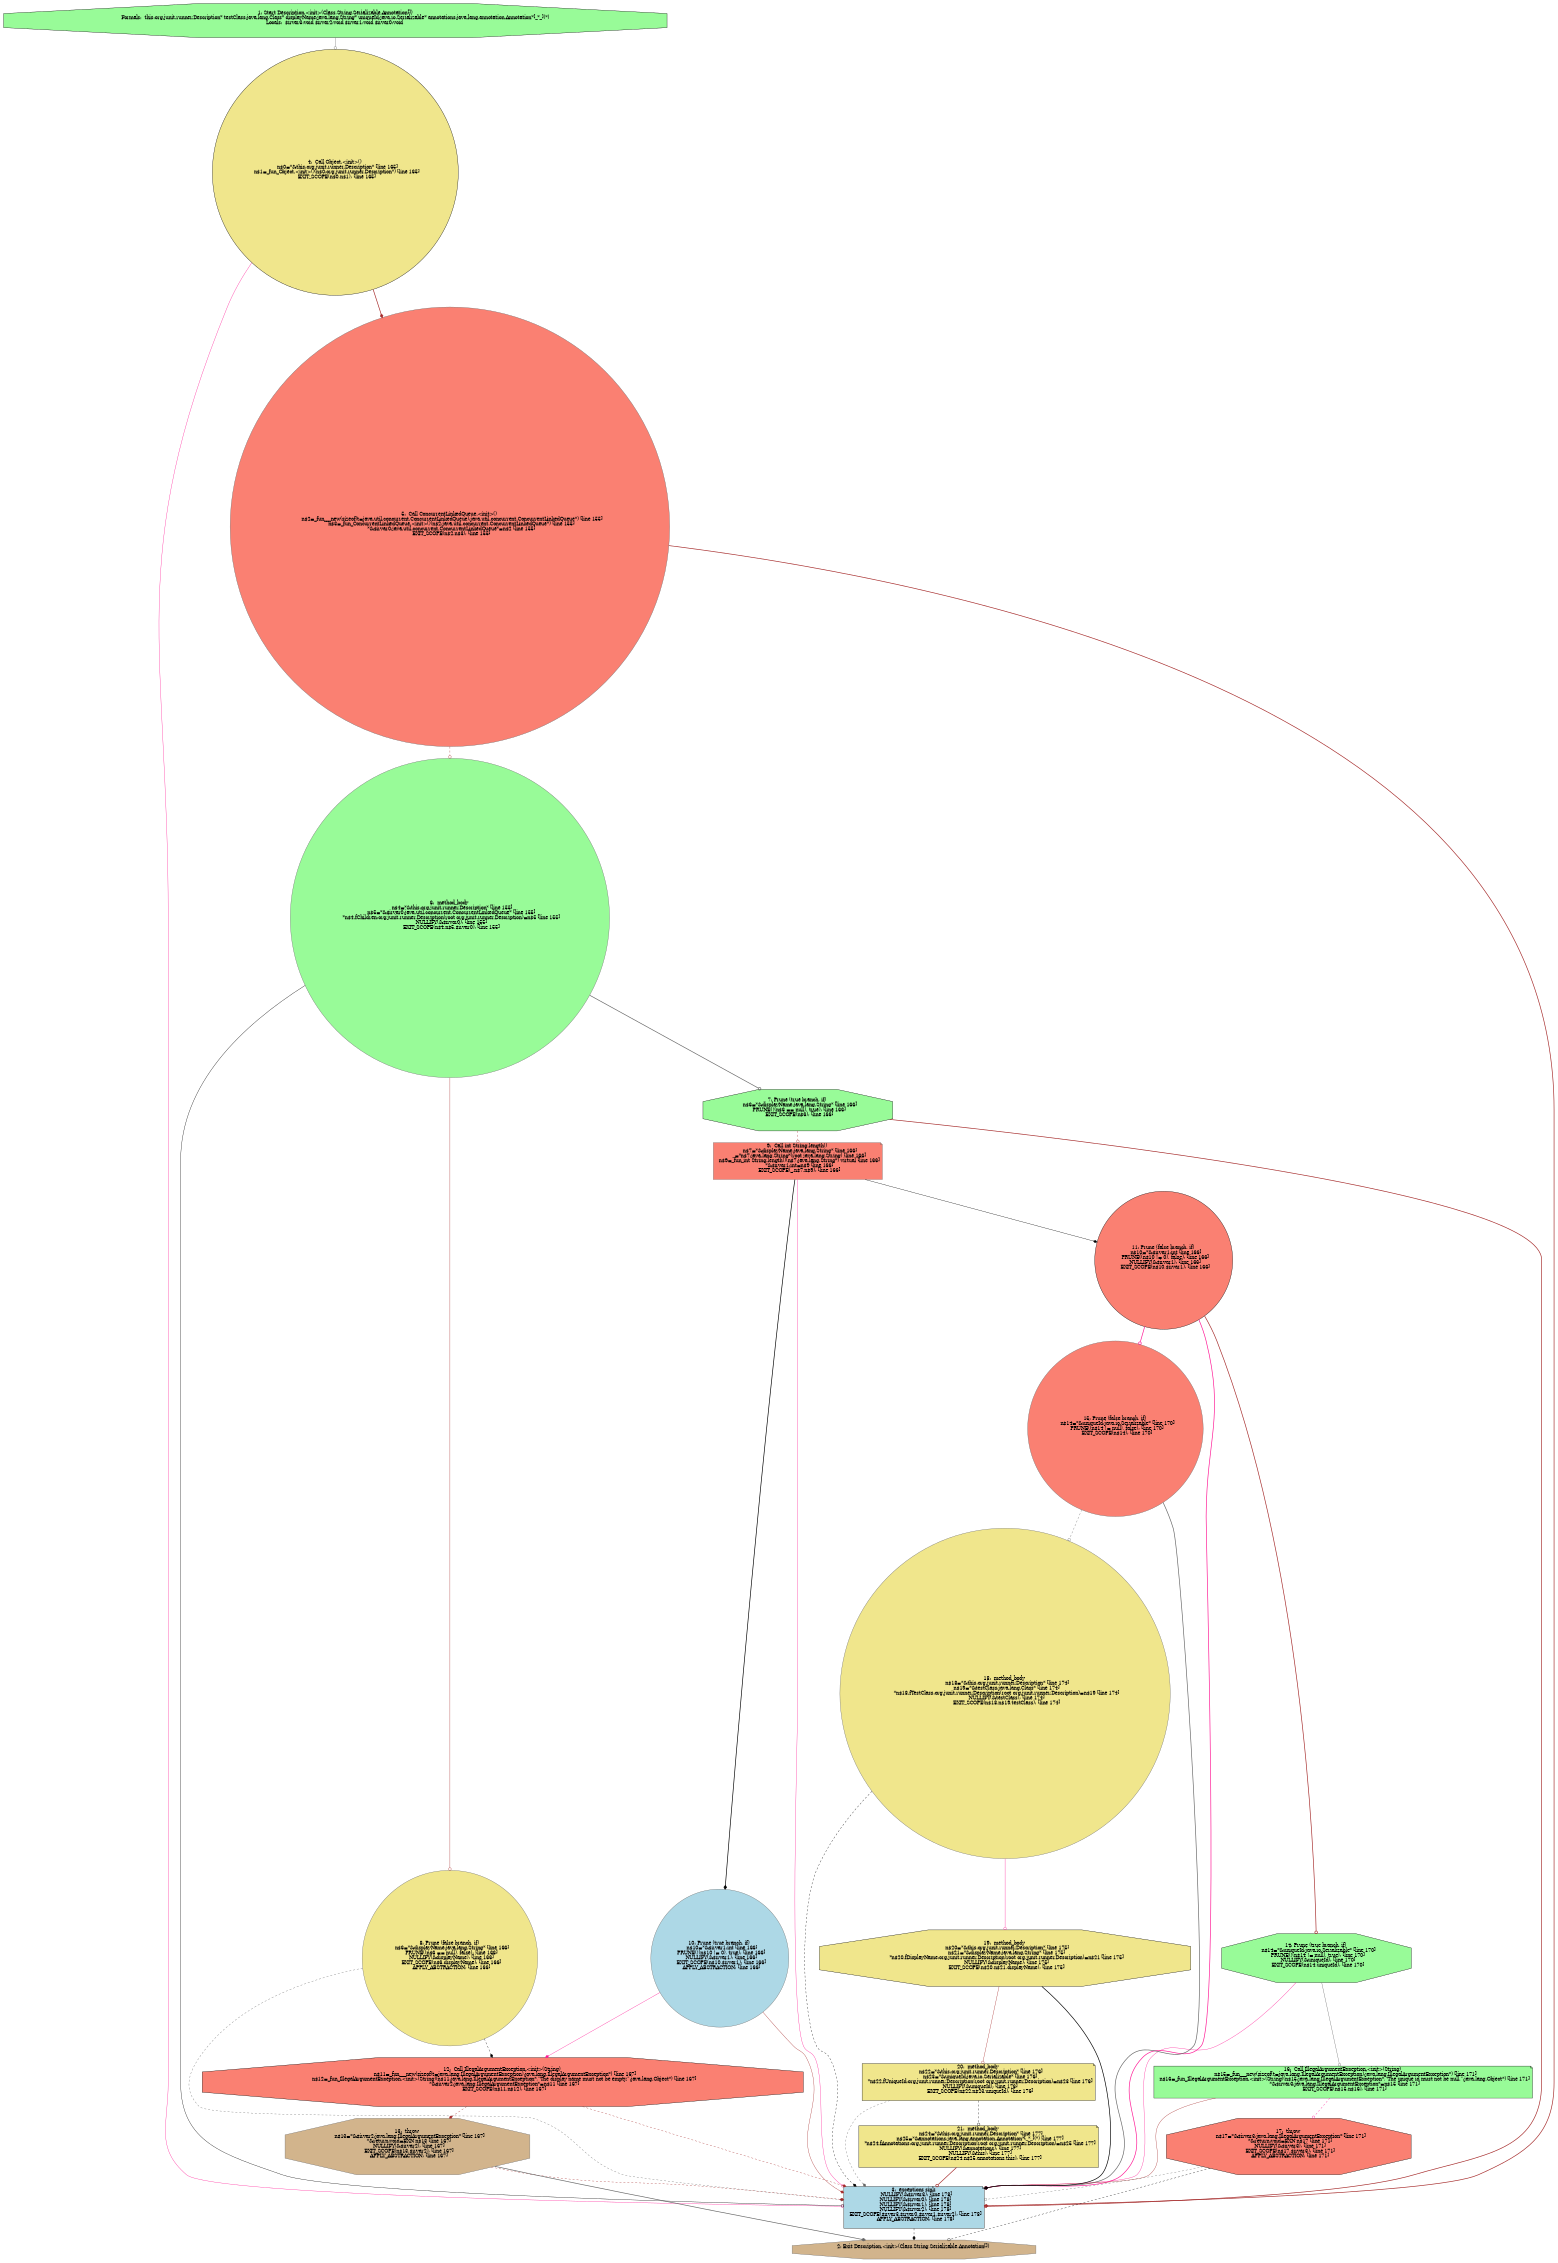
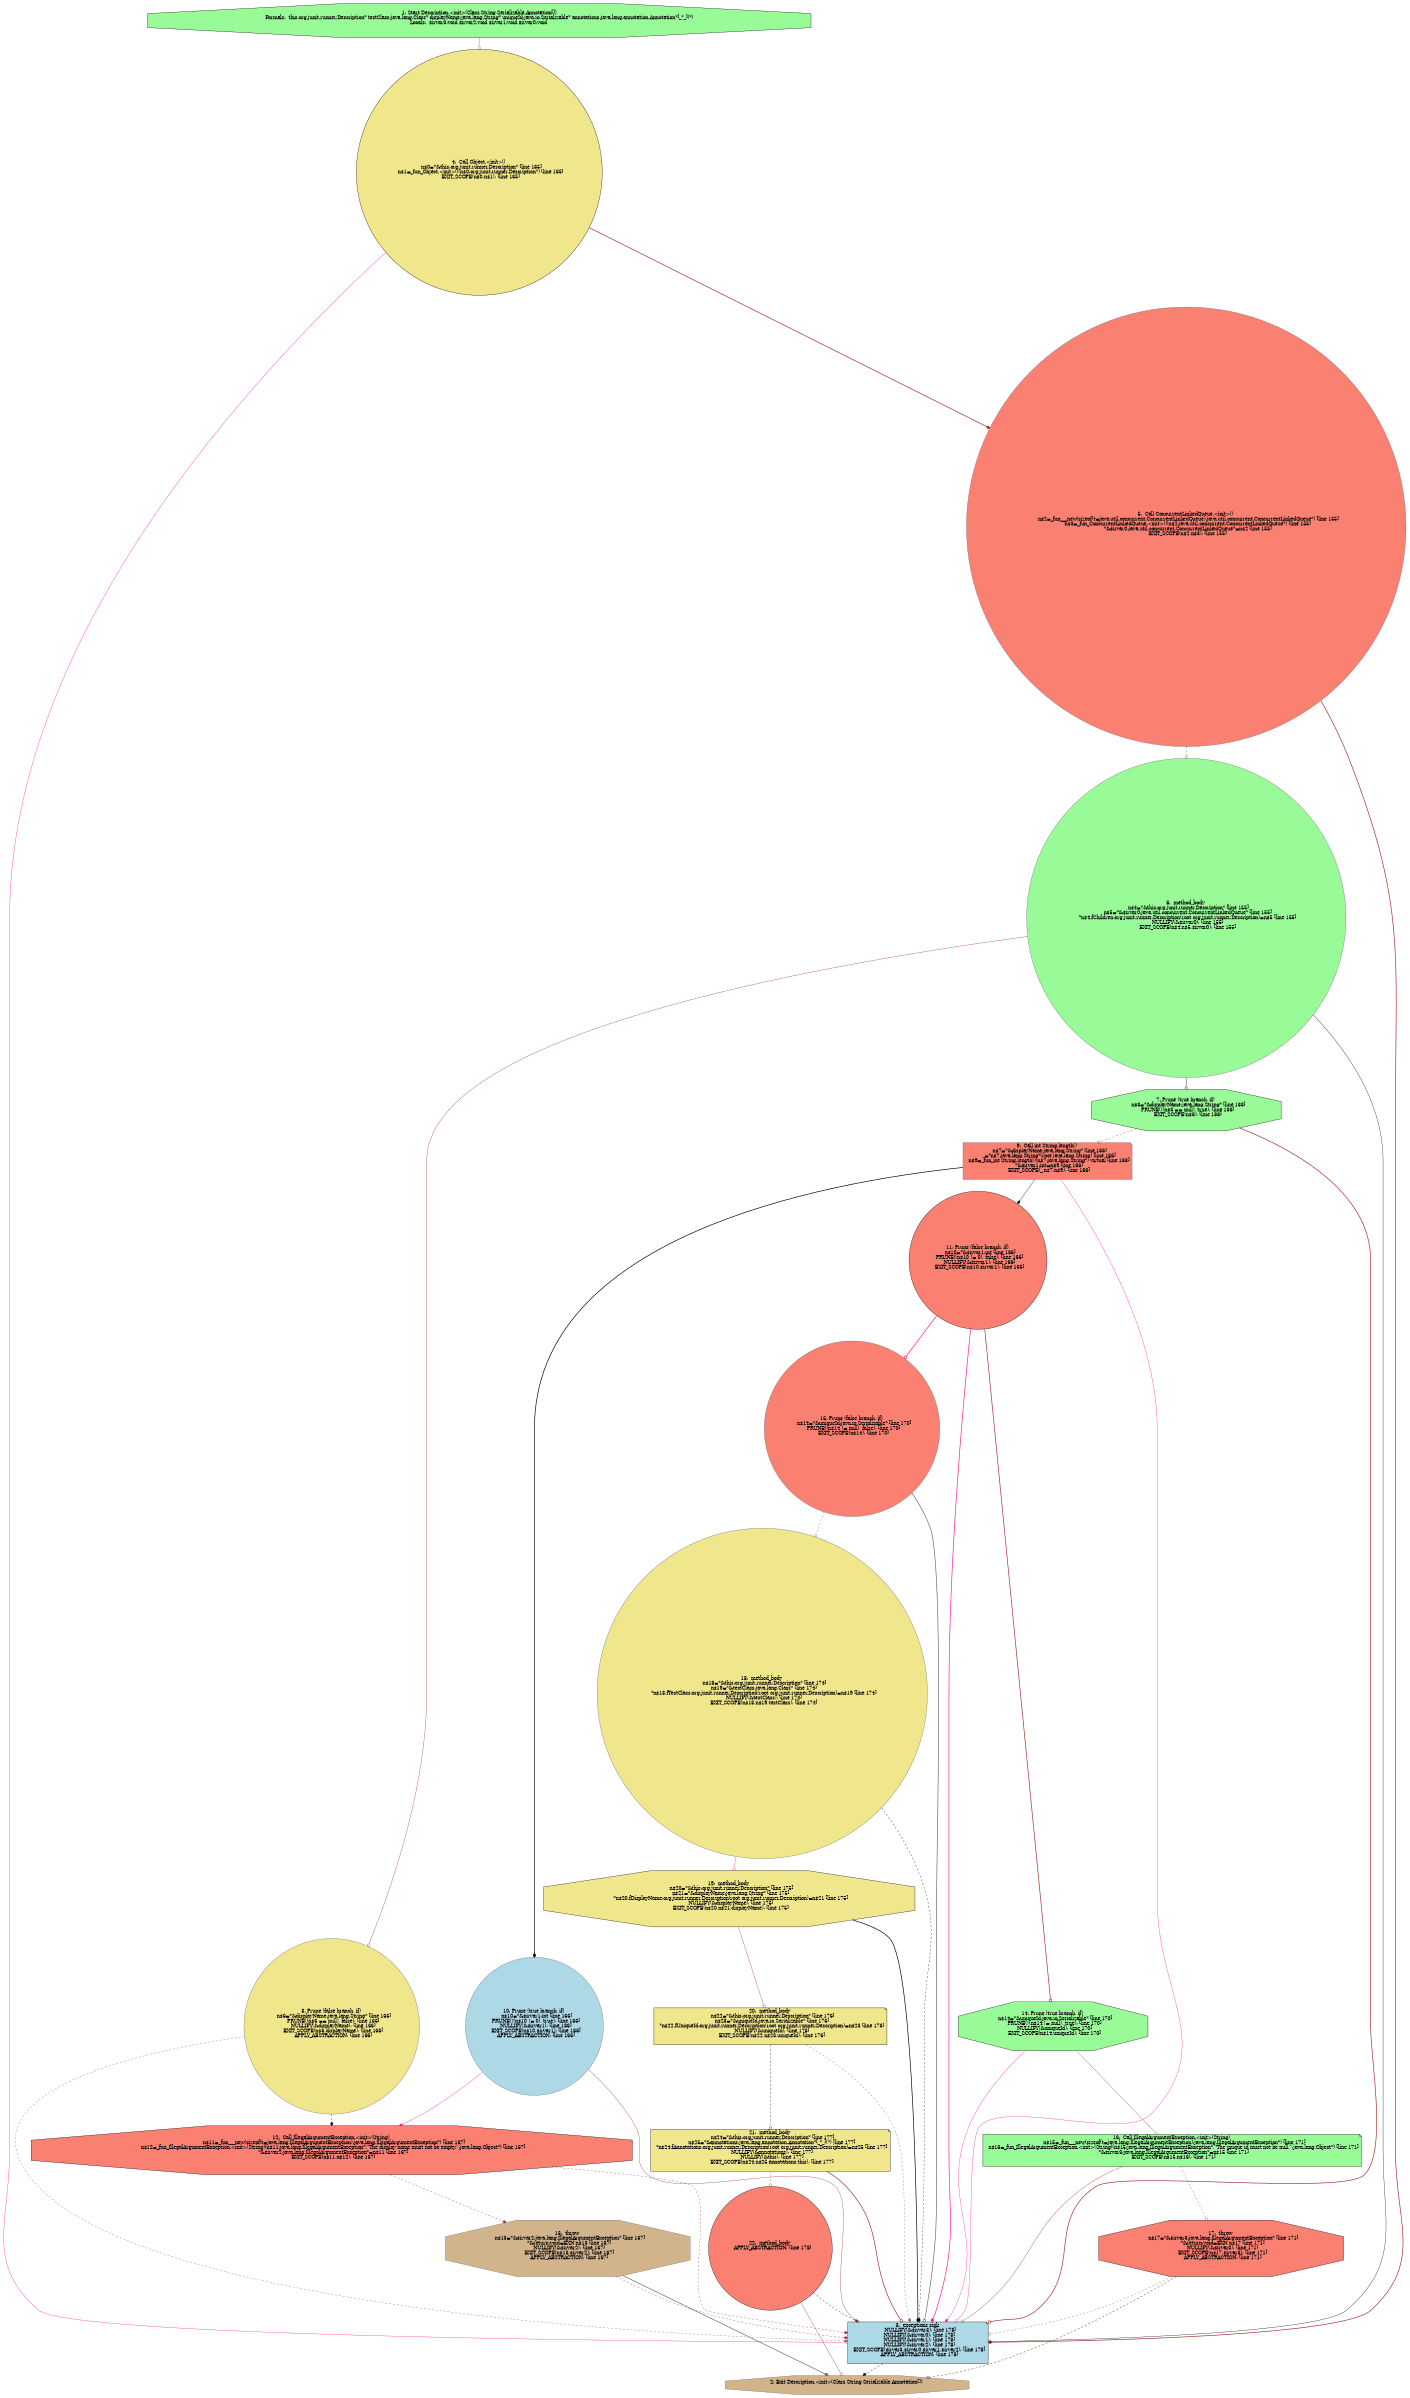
none -> (770, 2248)
